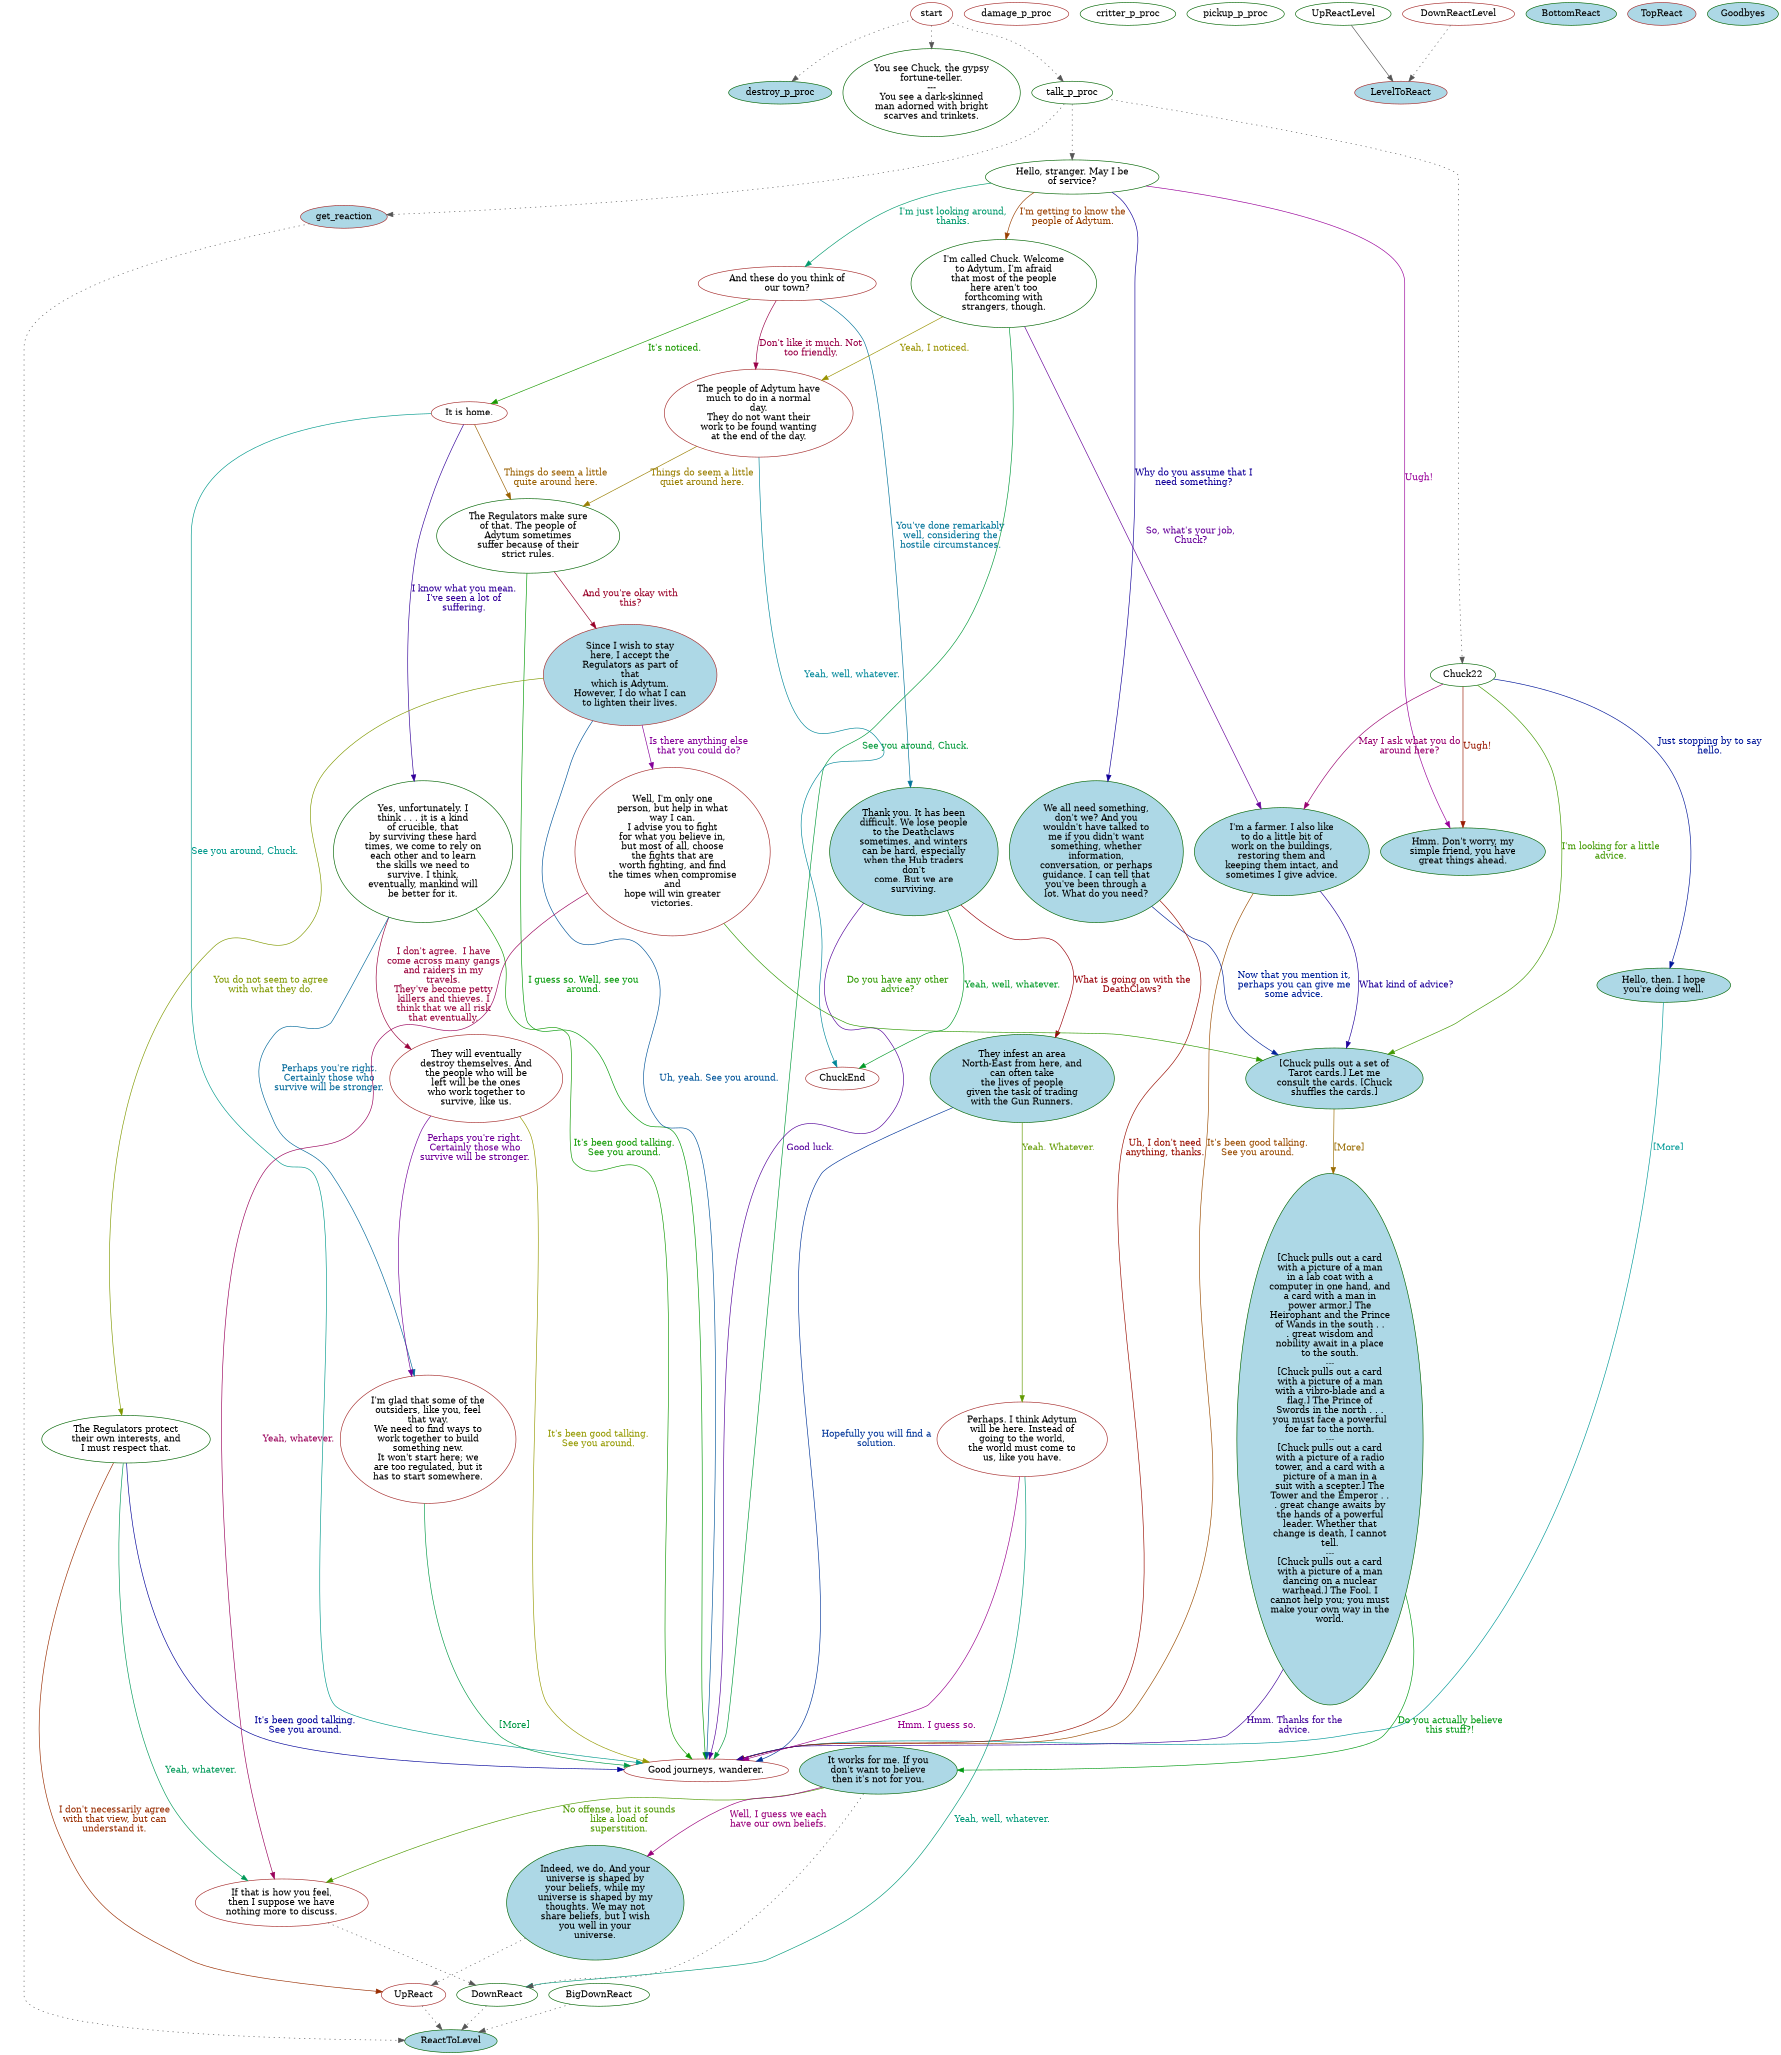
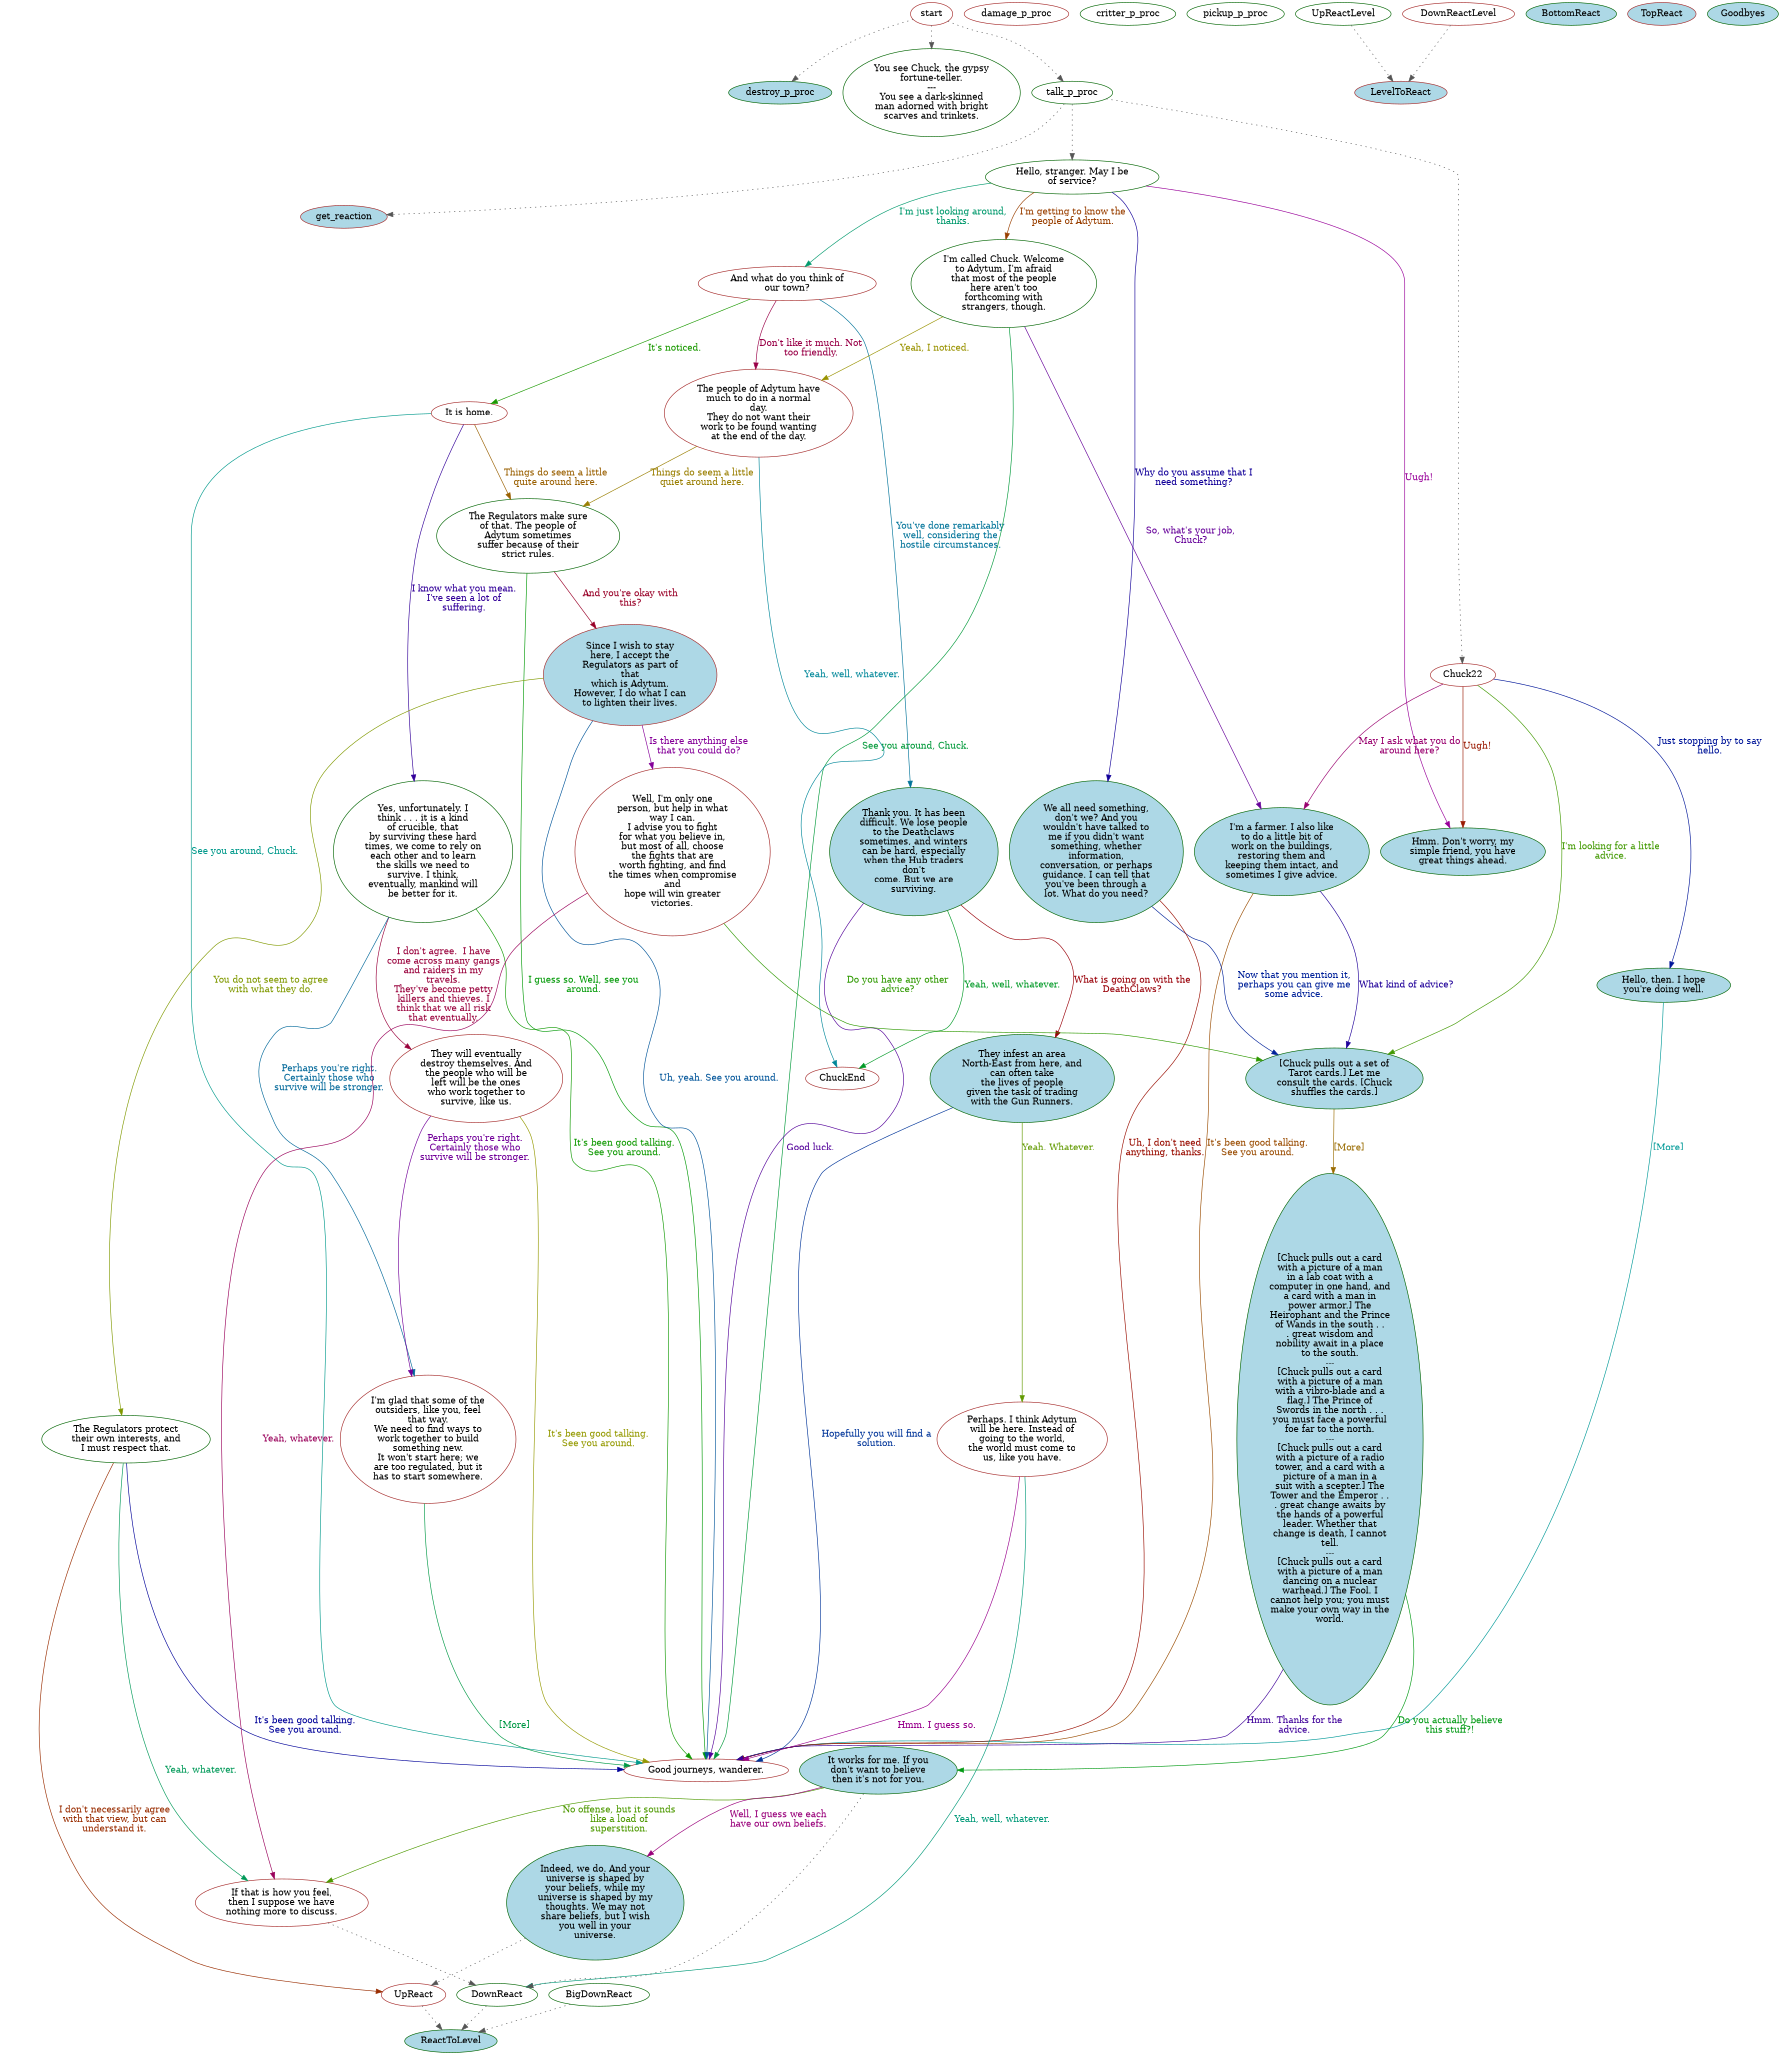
(1370, 51) -> (1370, 51)
(787, 284) -> (787, 284)
(1463, 675) -> (1463, 675)
(24, 1202) -> none
